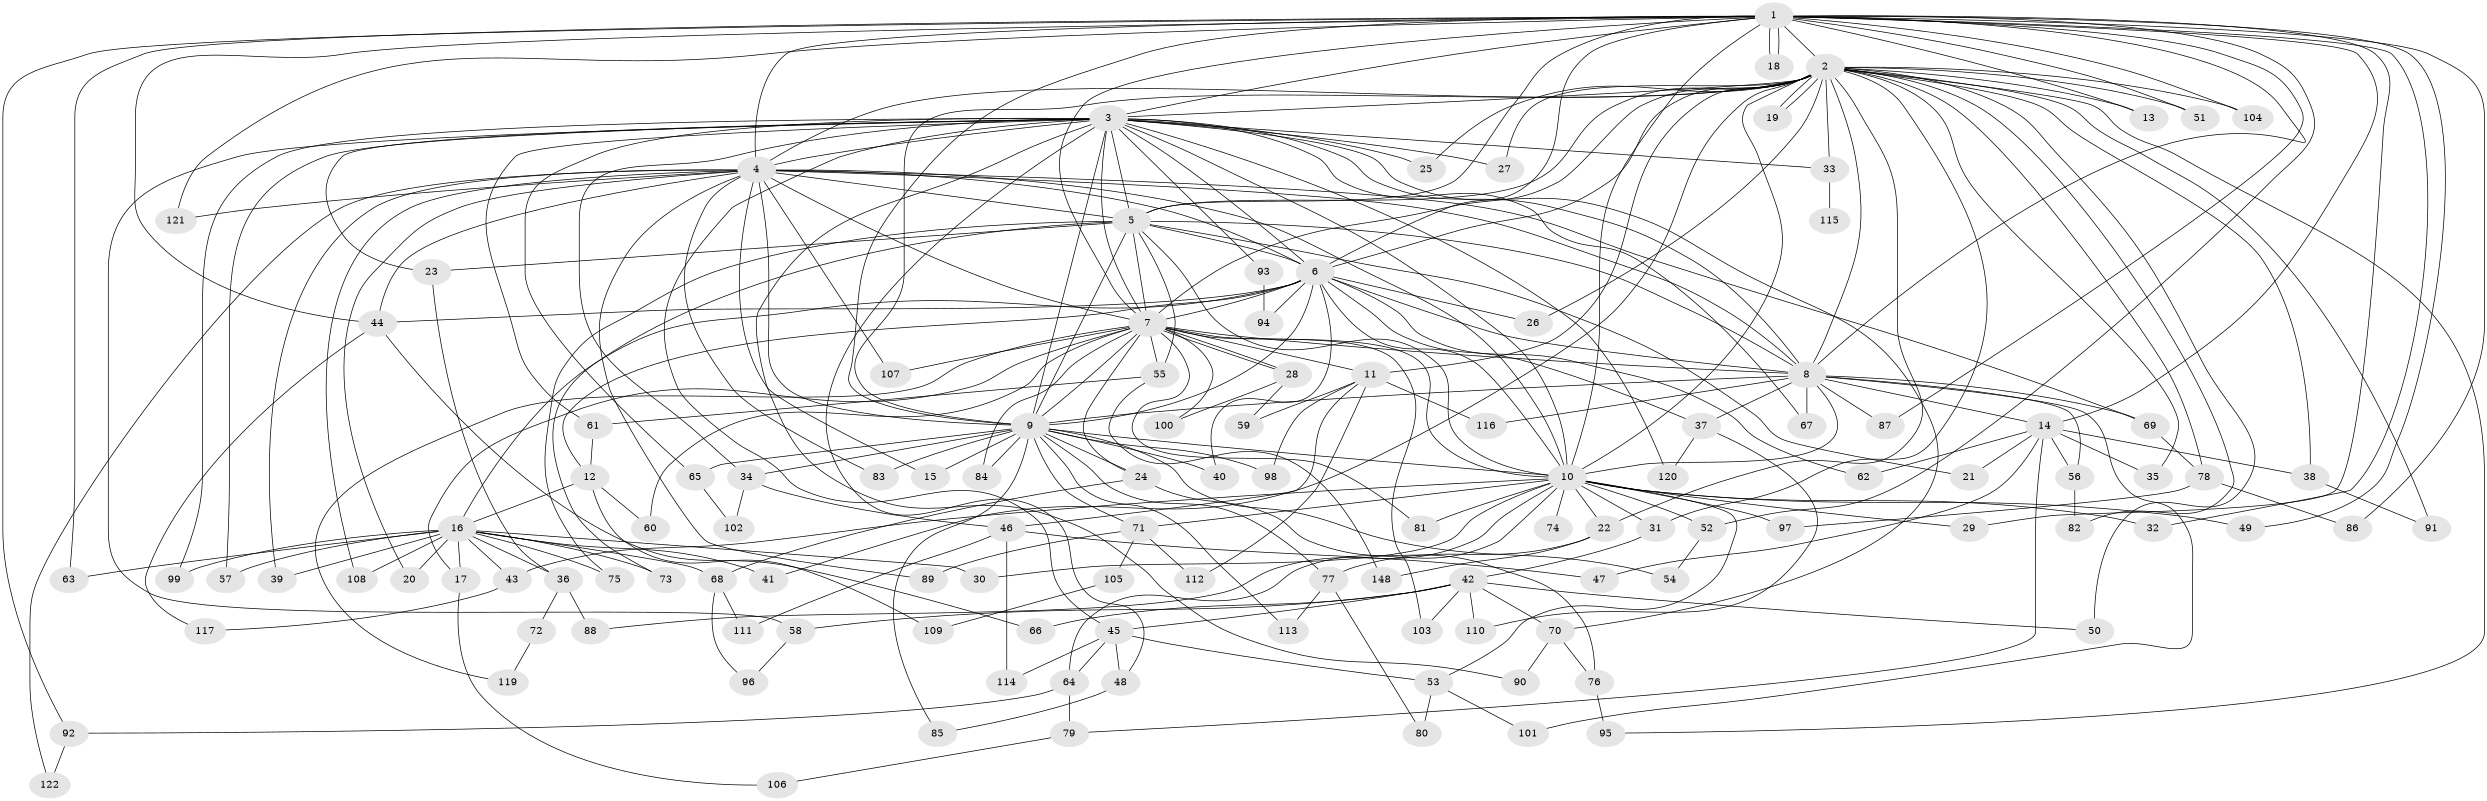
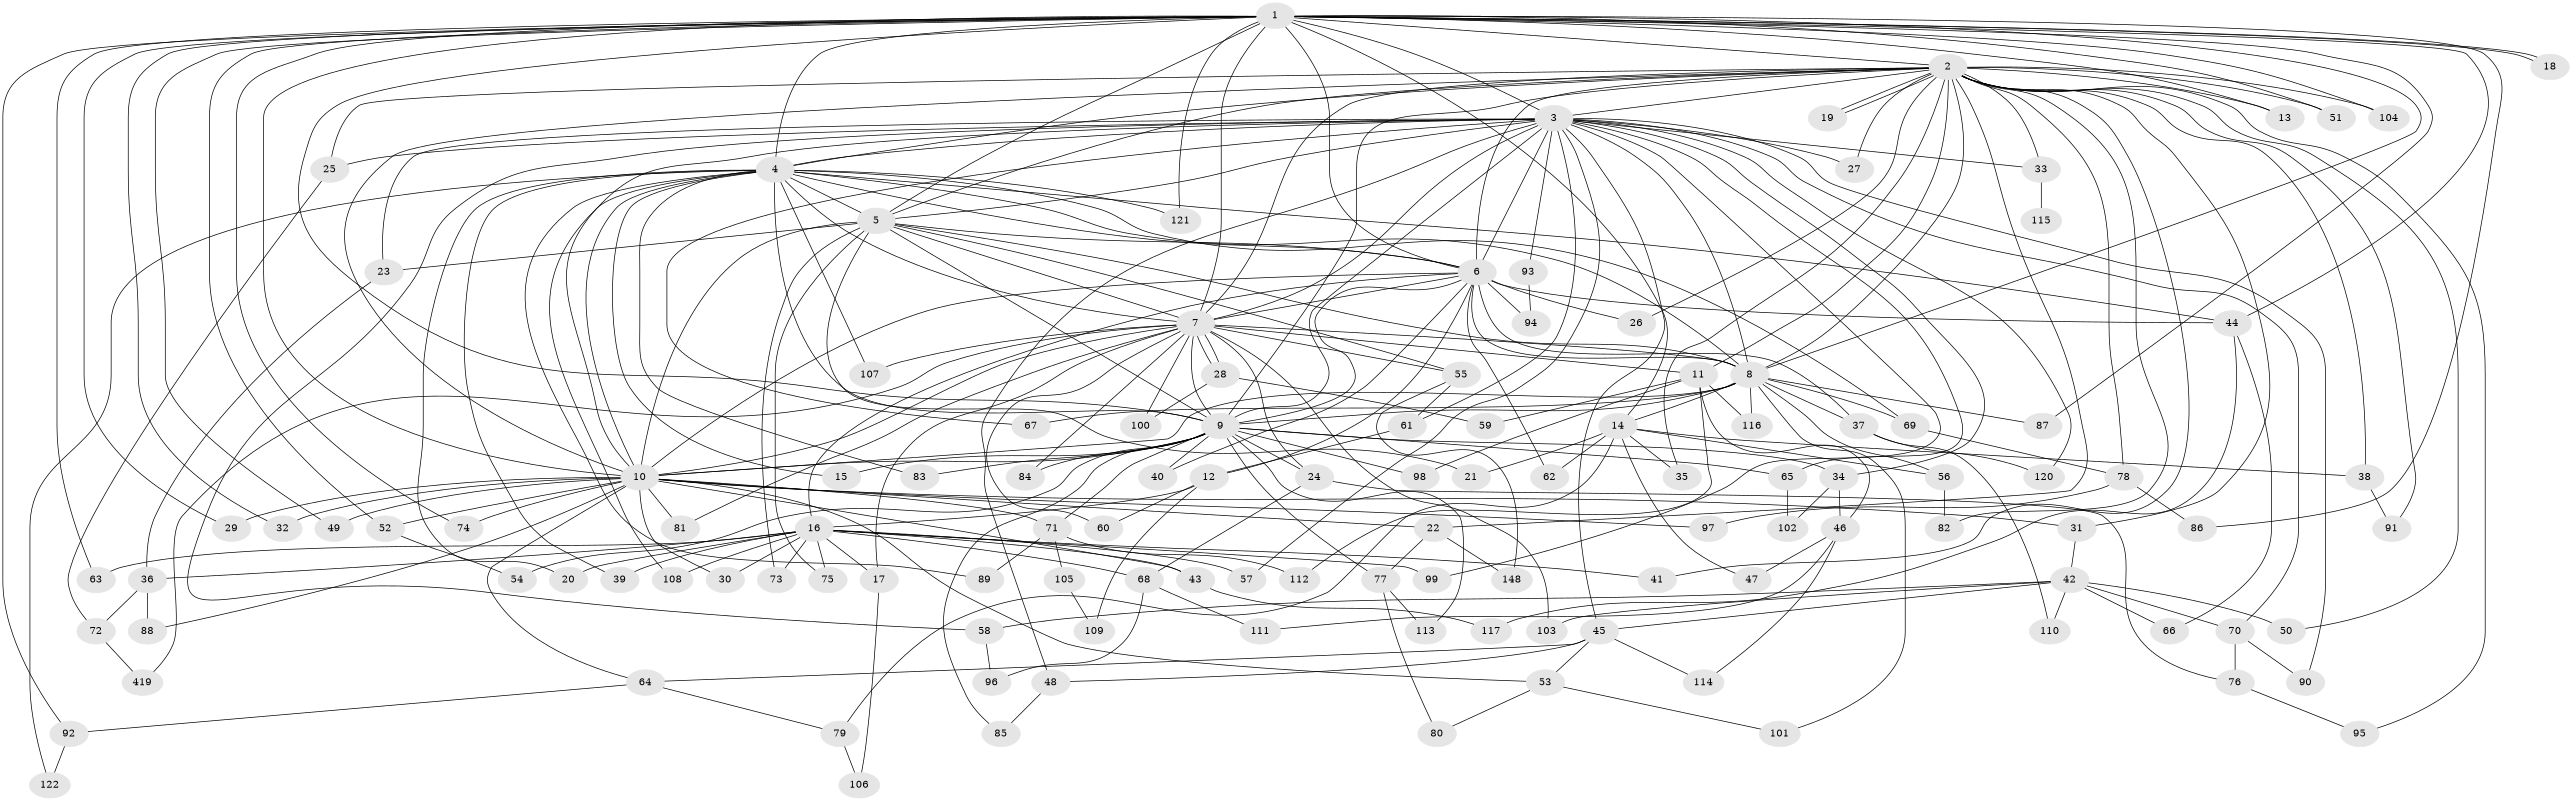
none -> (328, 52)
none -> (177, 381)
(508, 683) -> (142, 683)
